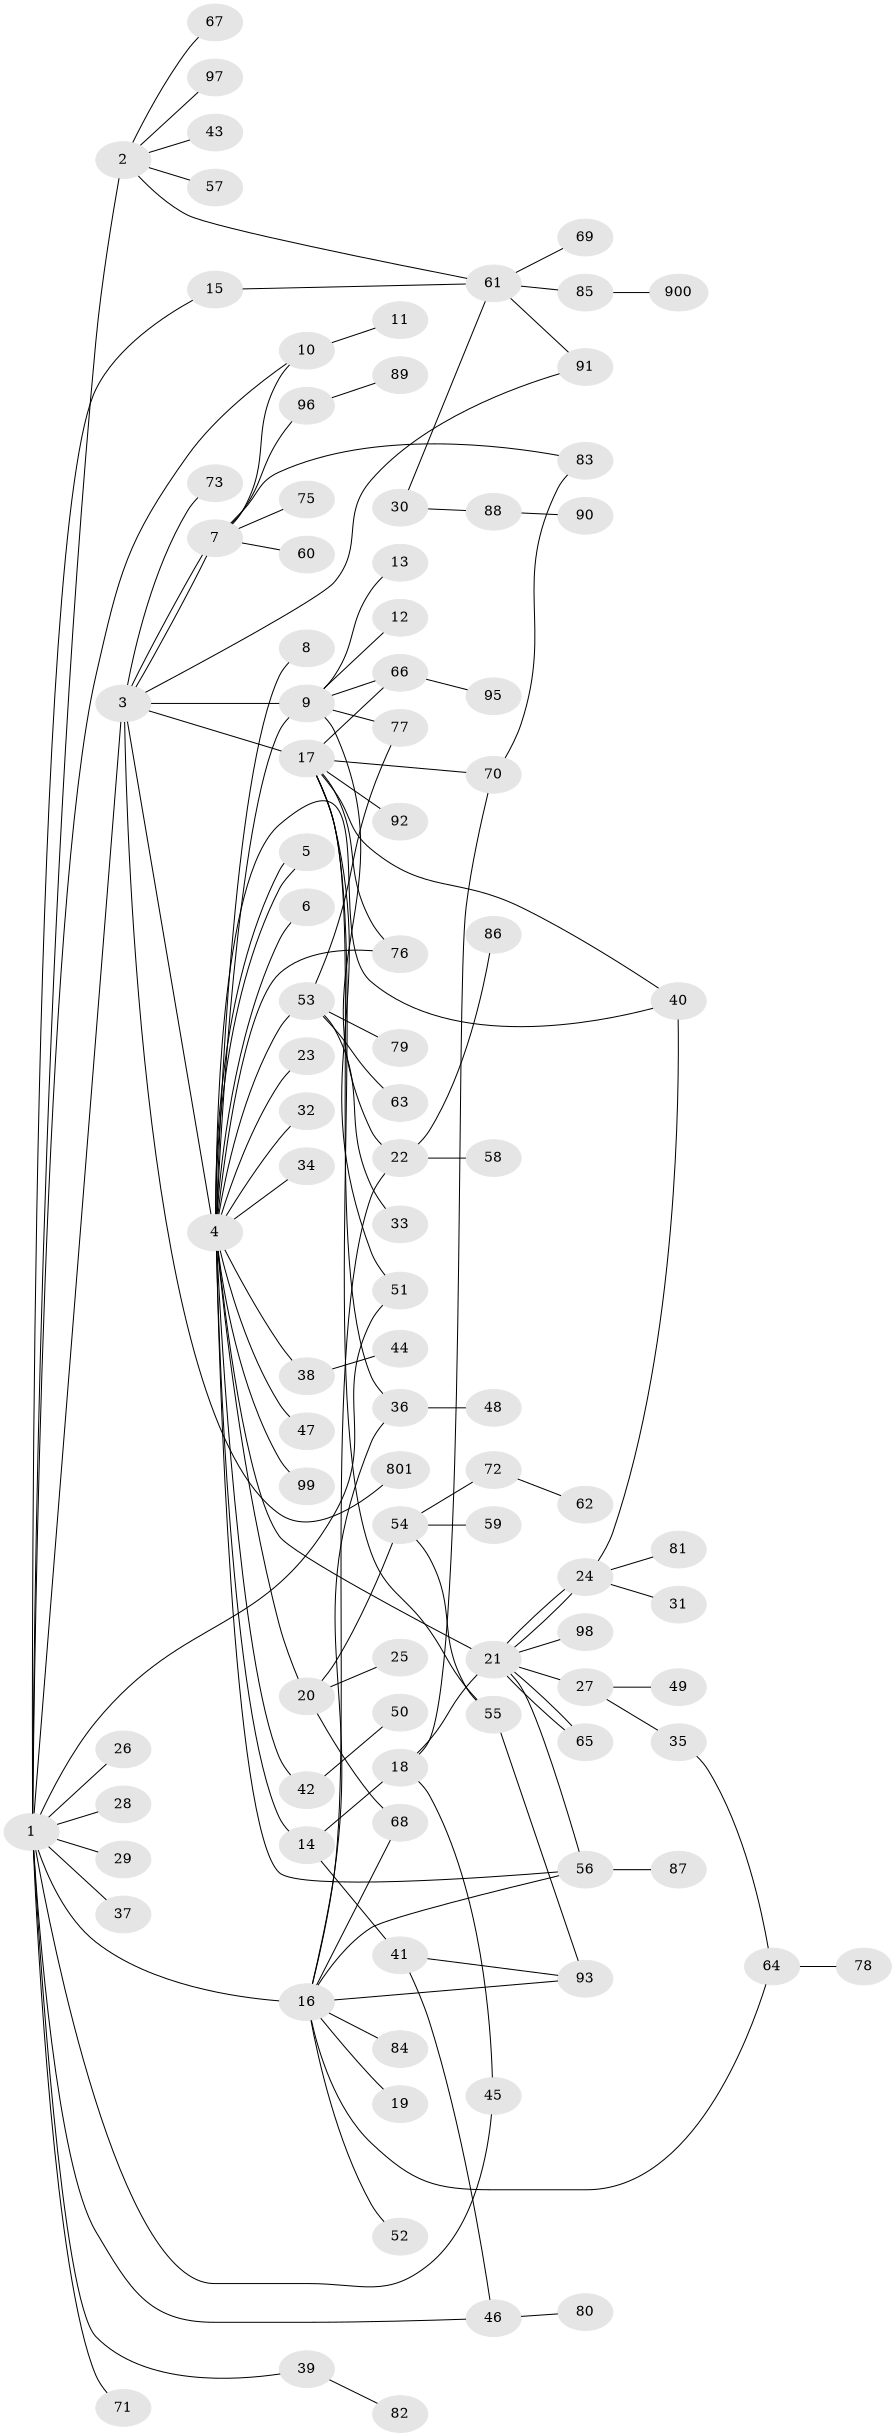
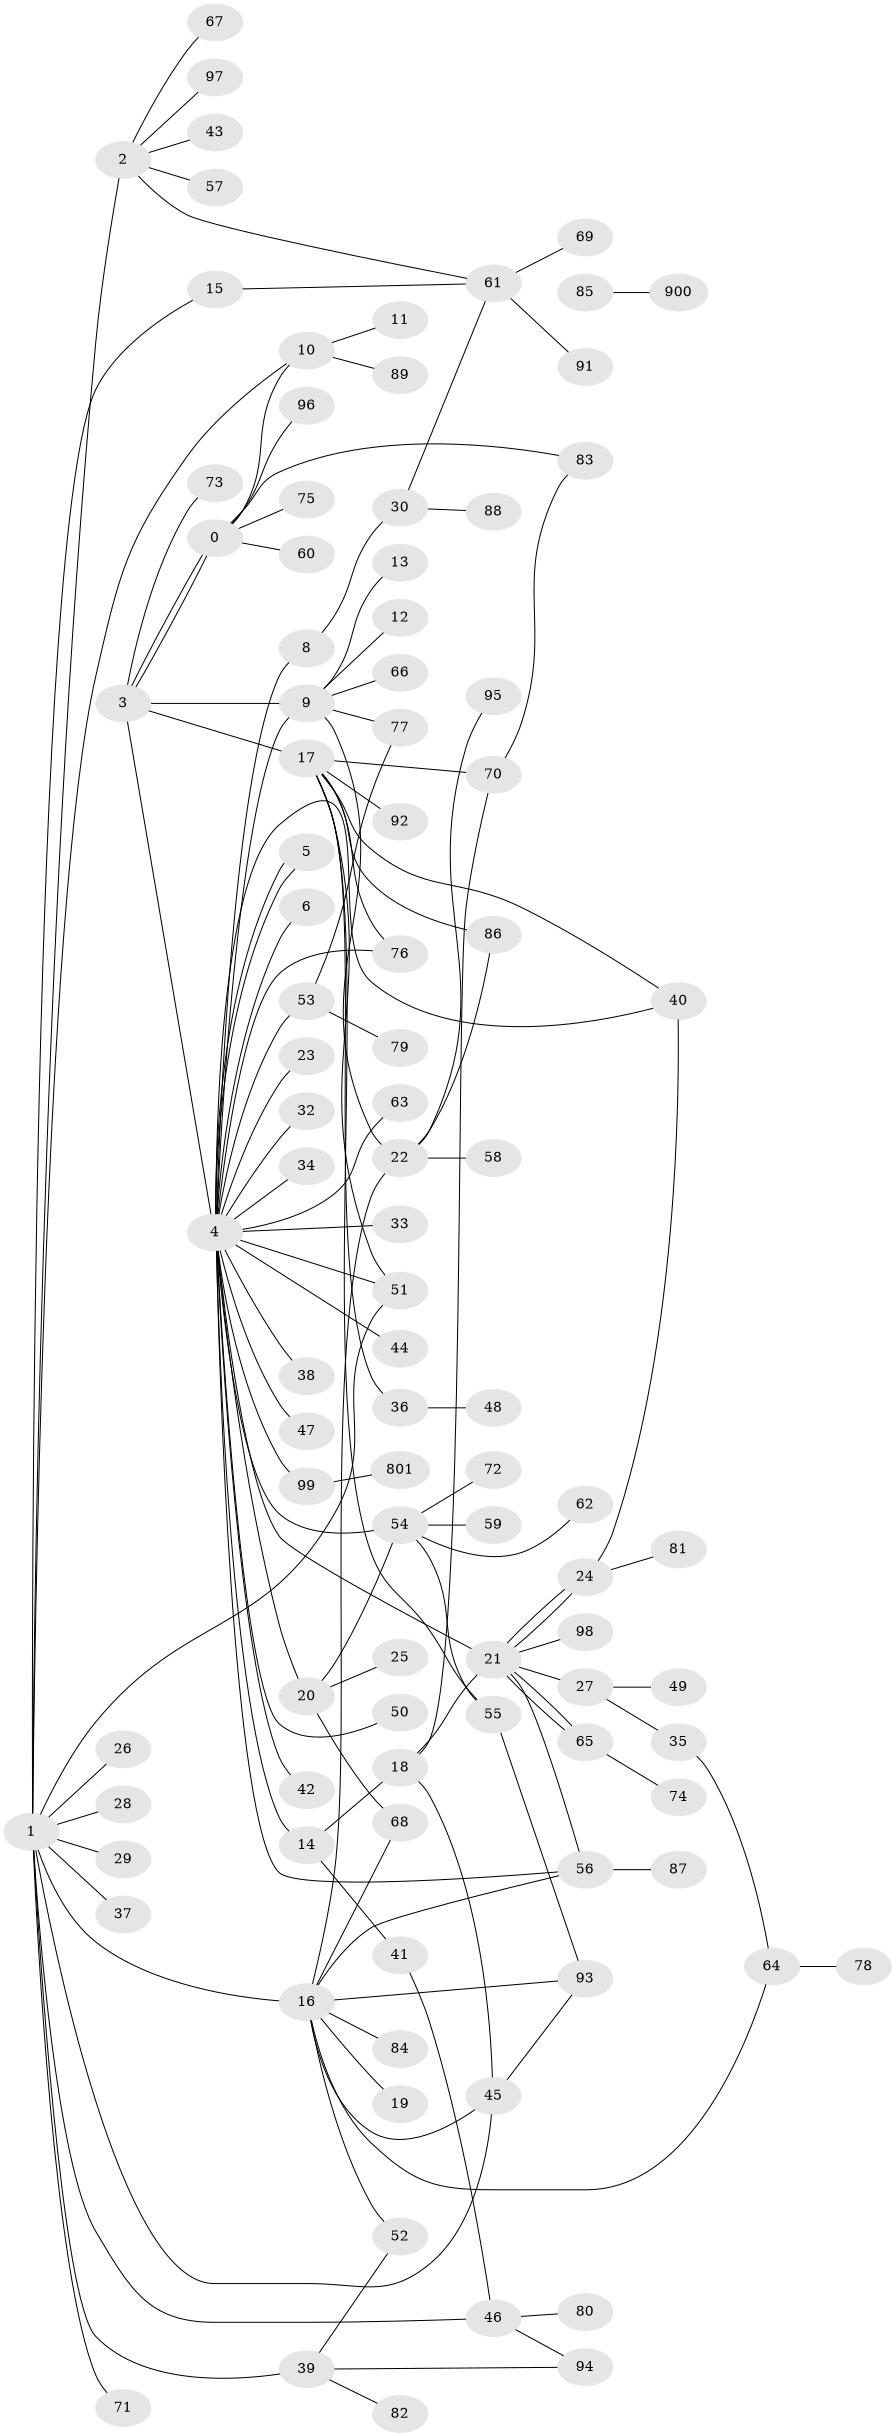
(540, 288) -> none
(354, 390) -> (354, 363)
(585, 516) -> none
(352, 531) -> none
(215, 538) -> (215, 538)
none -> (351, 577)
(447, 685) -> (457, 941)
(348, 721) -> (367, 878)
(354, 1054) -> (331, 1196)
(355, 1112) -> (308, 1229)
(162, 1188) -> (361, 1477)
none -> (308, 1262)
(77, 1268) -> none
(353, 1363) -> (308, 1291)
(539, 1487) -> (500, 1556)
none -> (272, 1504)
(679, 1605) -> none
(339, 1700) -> (369, 2130)
(354, 1751) -> (240, 1541)
none -> (679, 1797)
(493, 1967) -> (540, 2037)
none -> (353, 2303)
none -> (585, 2367)
